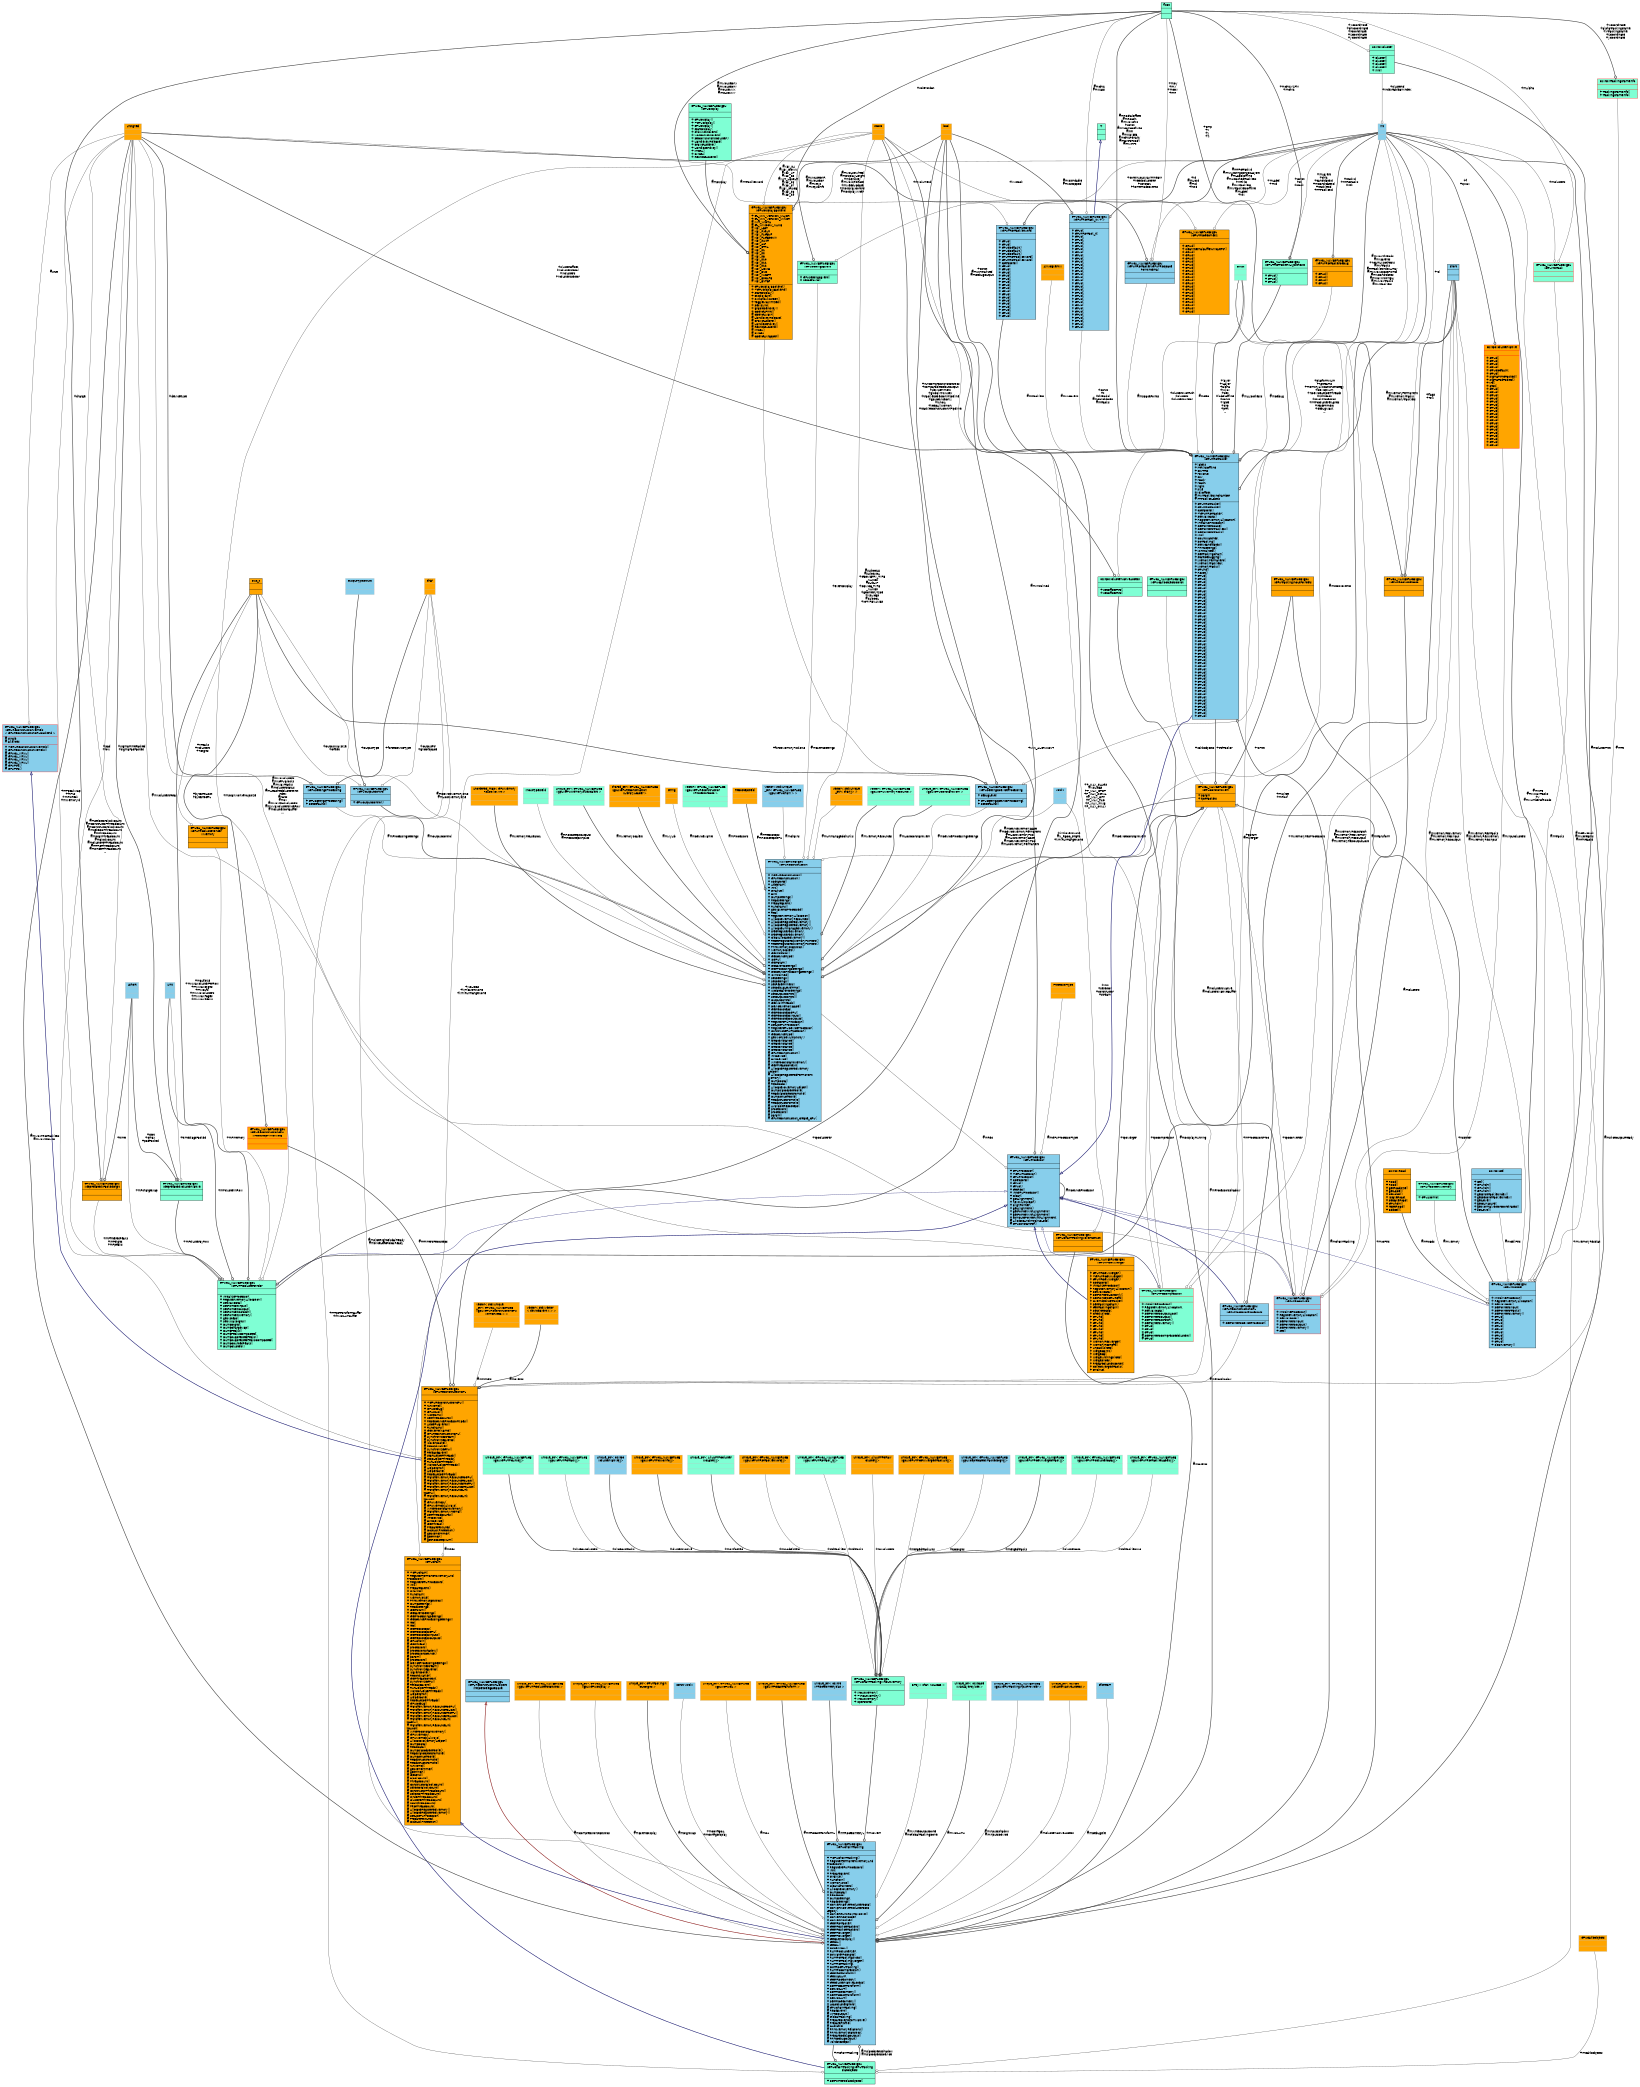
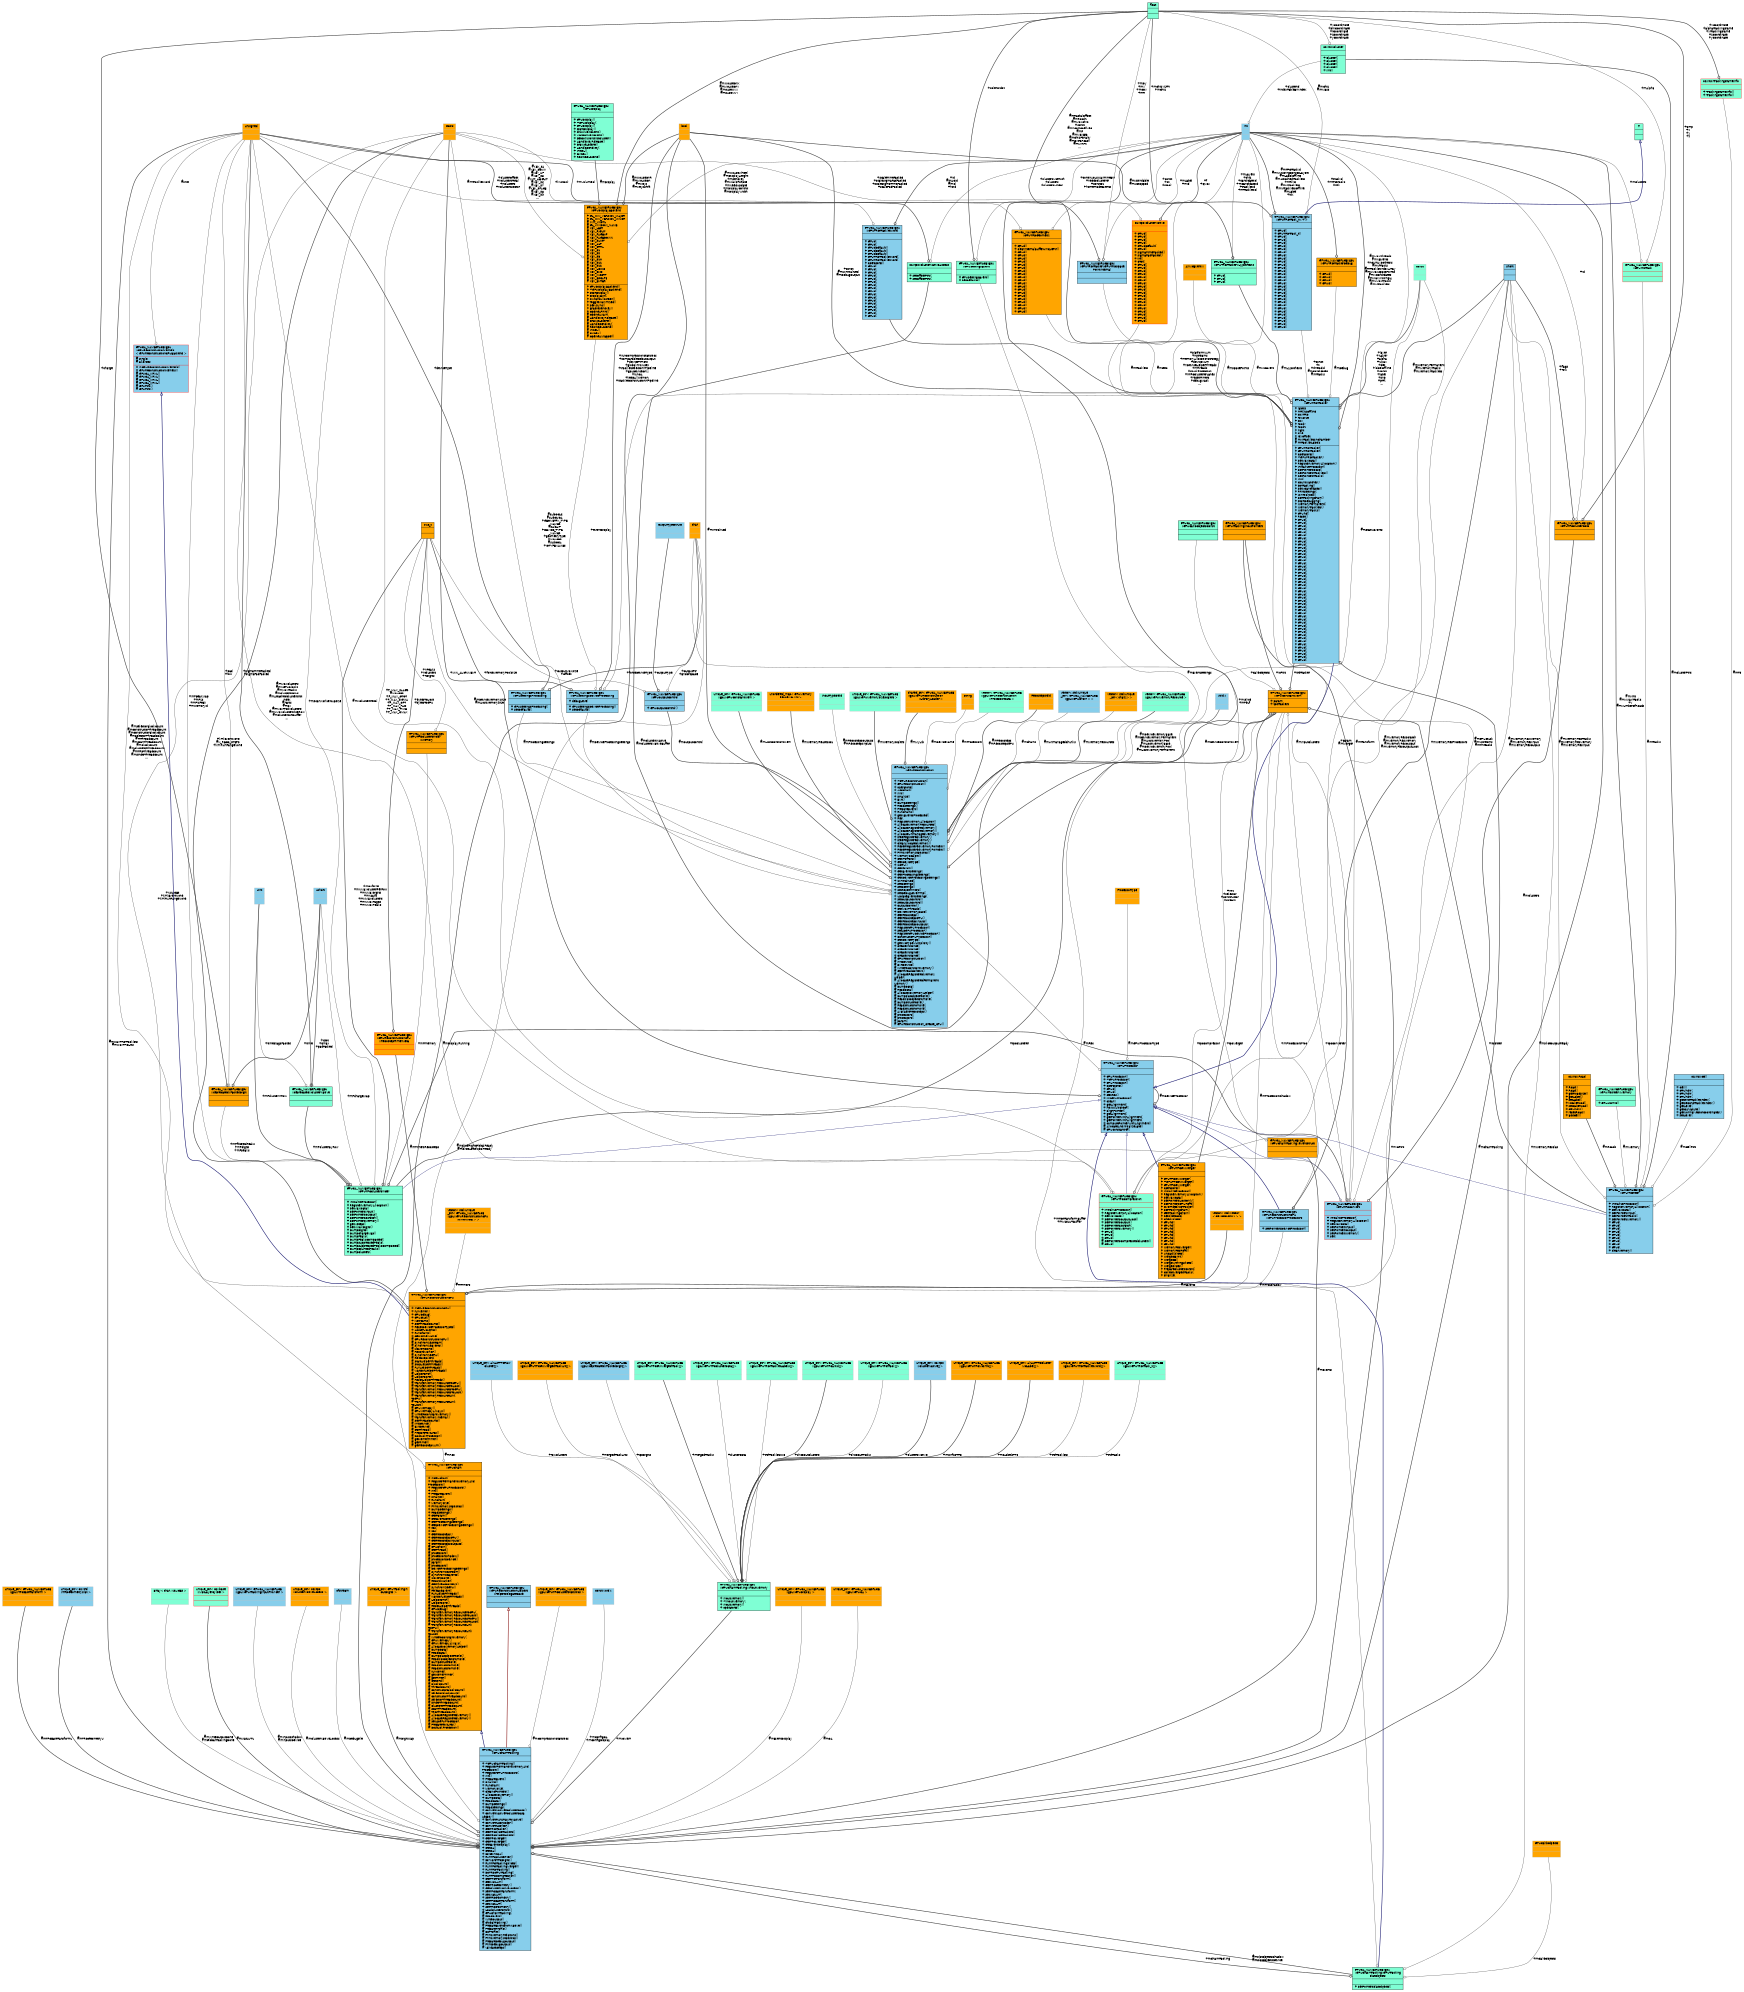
none -> (800, 179)
(1164, 404) -> (1072, 157)
(711, 1465) -> (1030, 1370)
(872, 1465) -> (491, 1370)
(969, 1691) -> (211, 1596)
